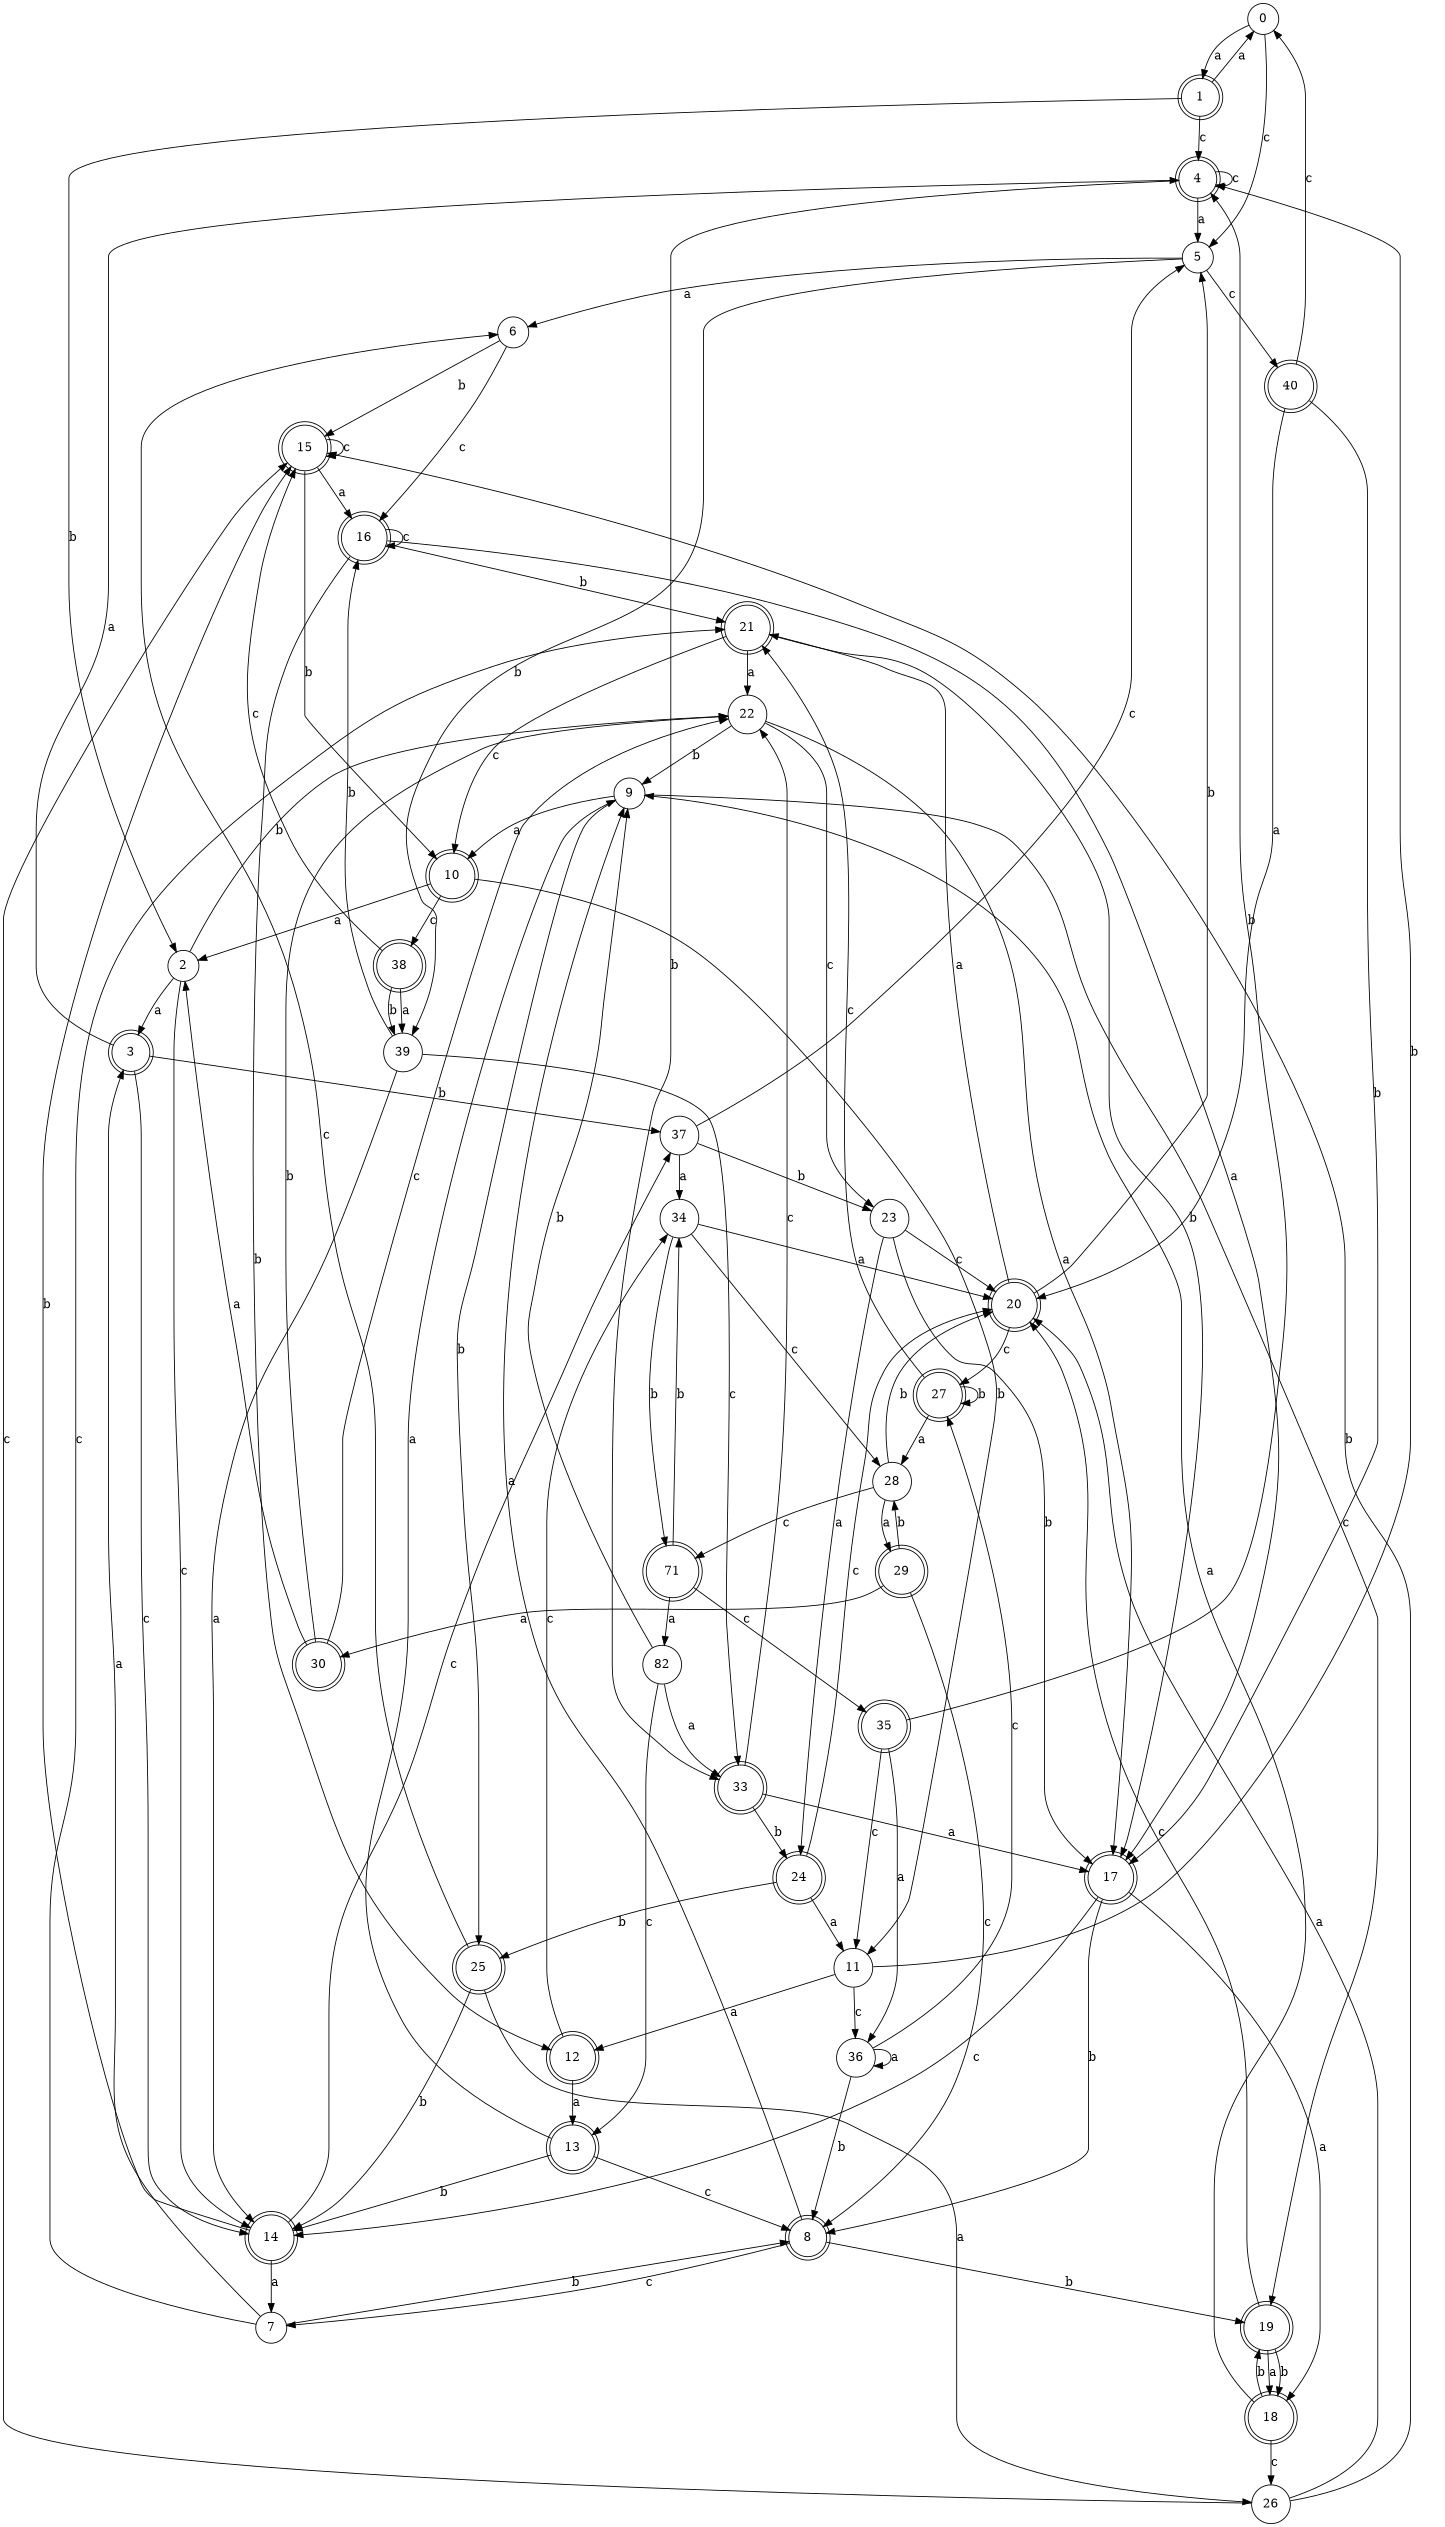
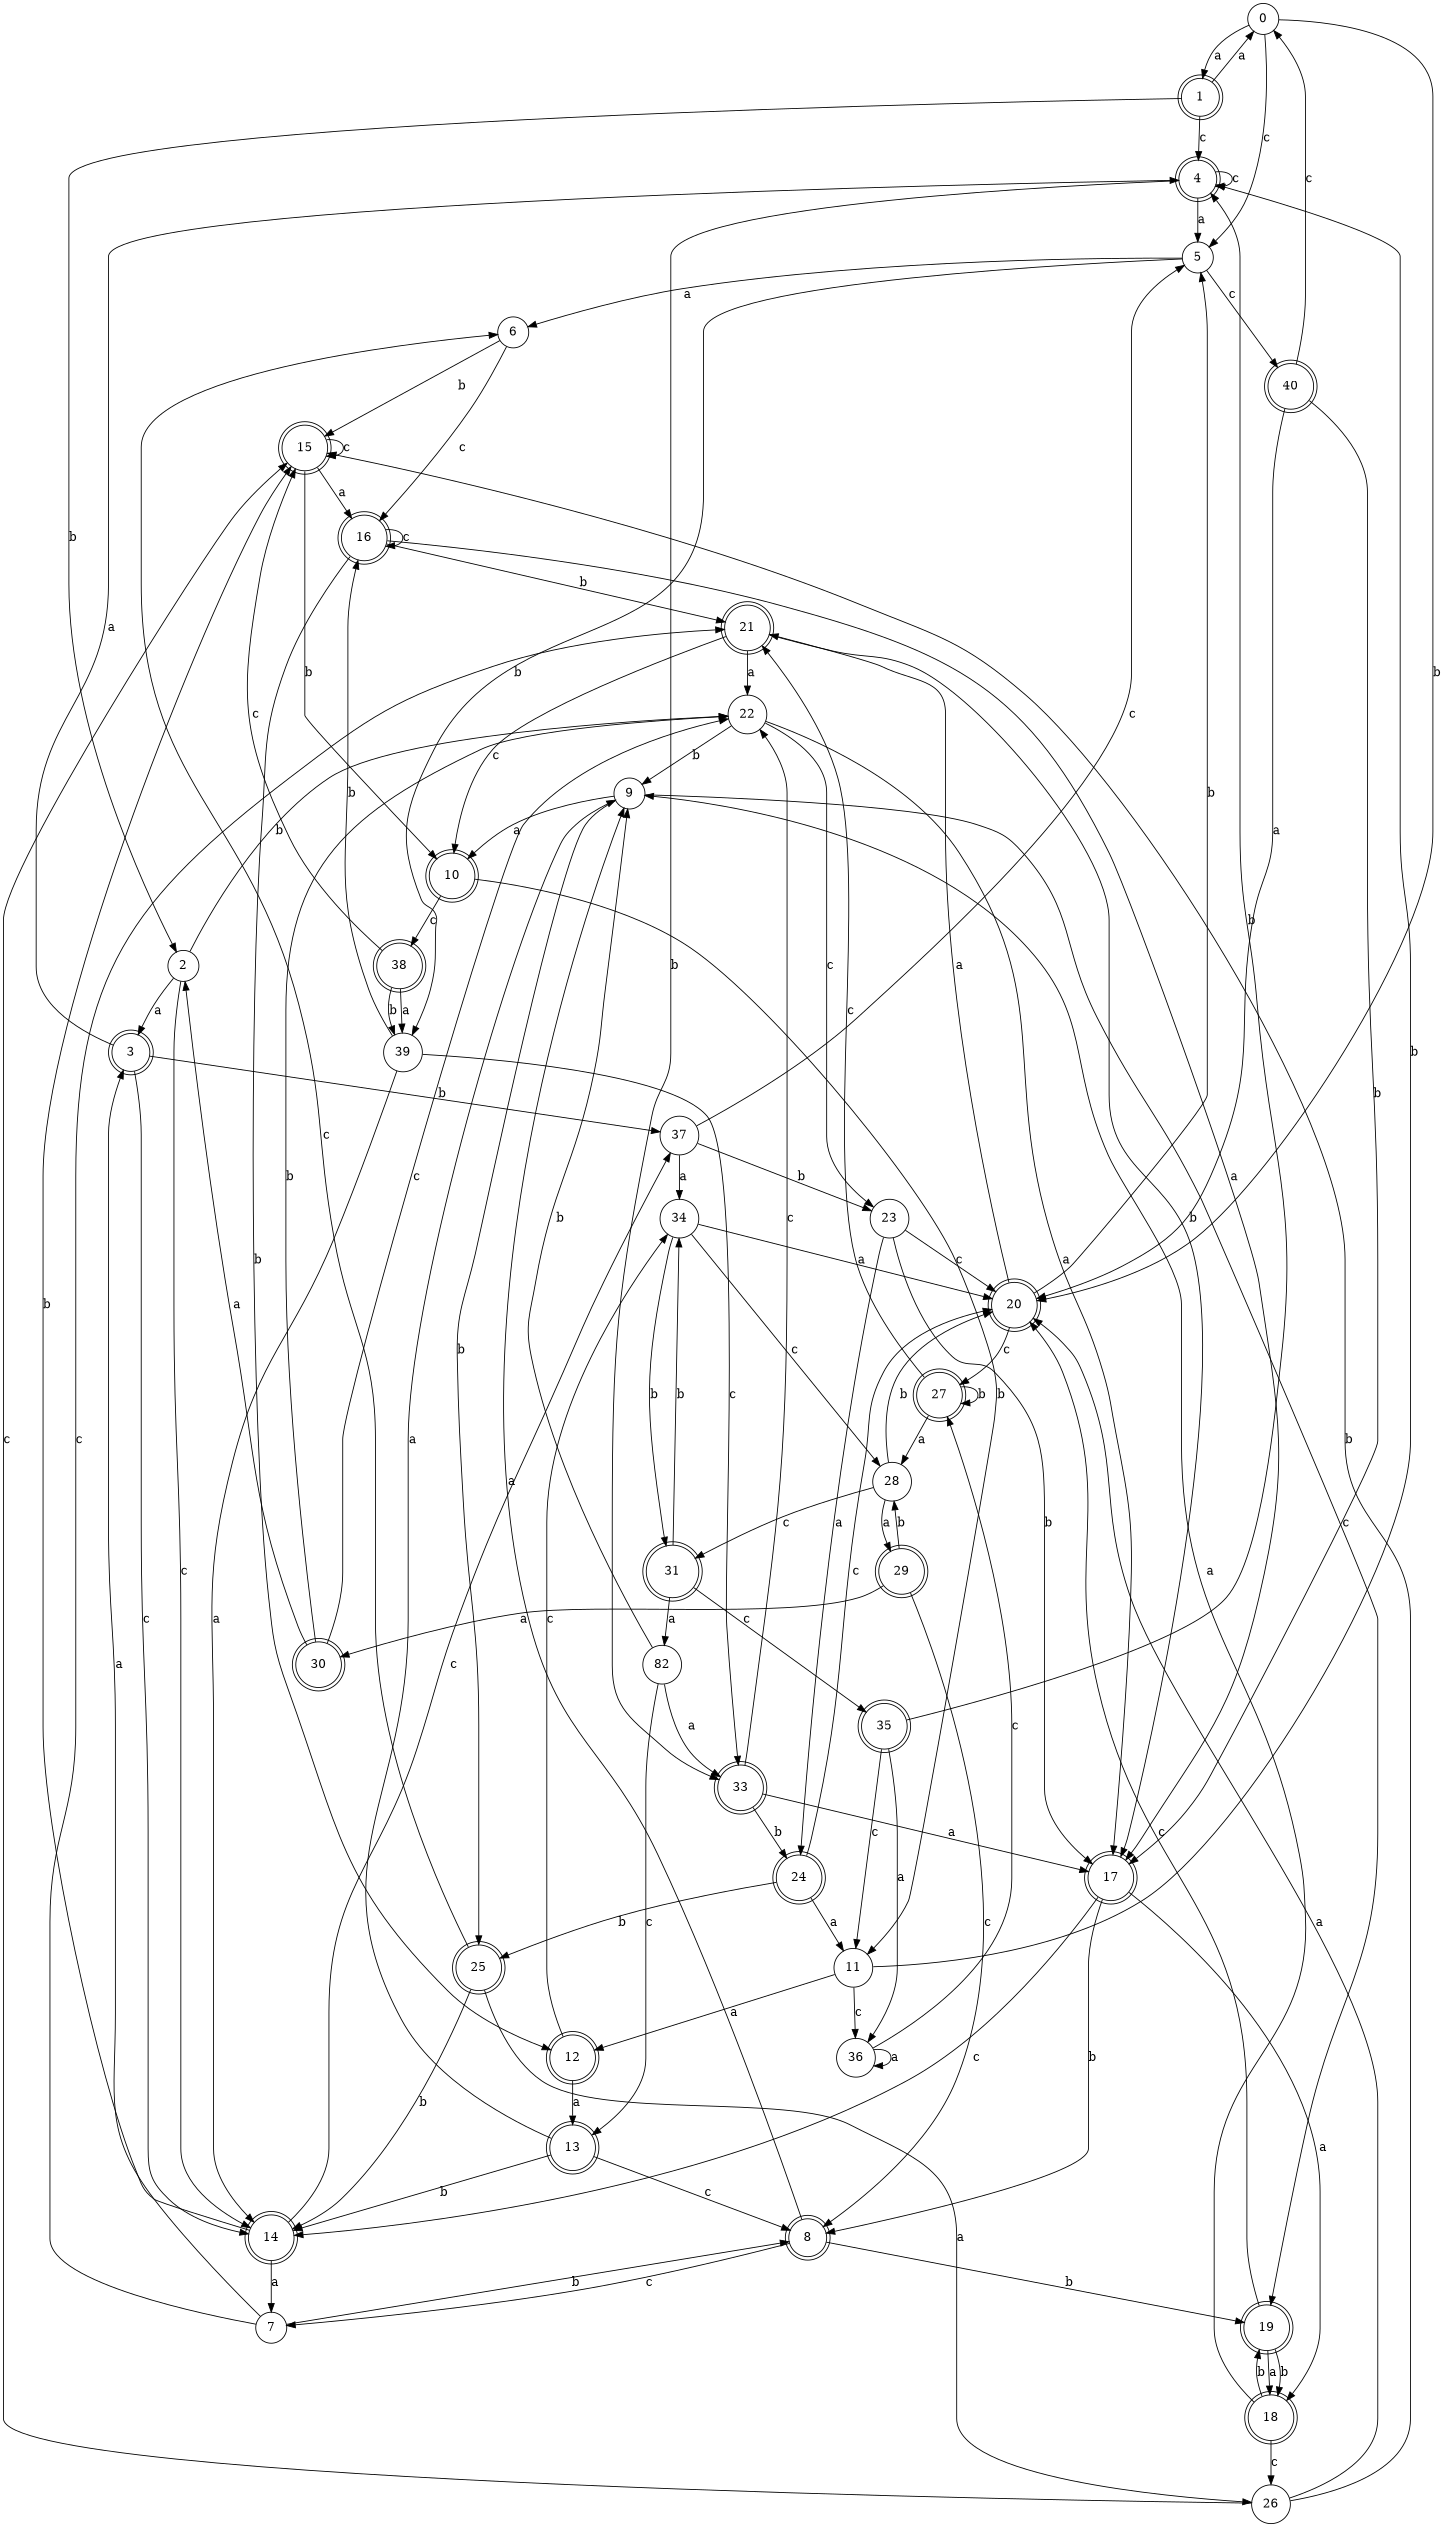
none -> (1433, 691)
(318, 921) -> none
(673, 1571) -> (673, 1571)
(833, 2144) -> none
